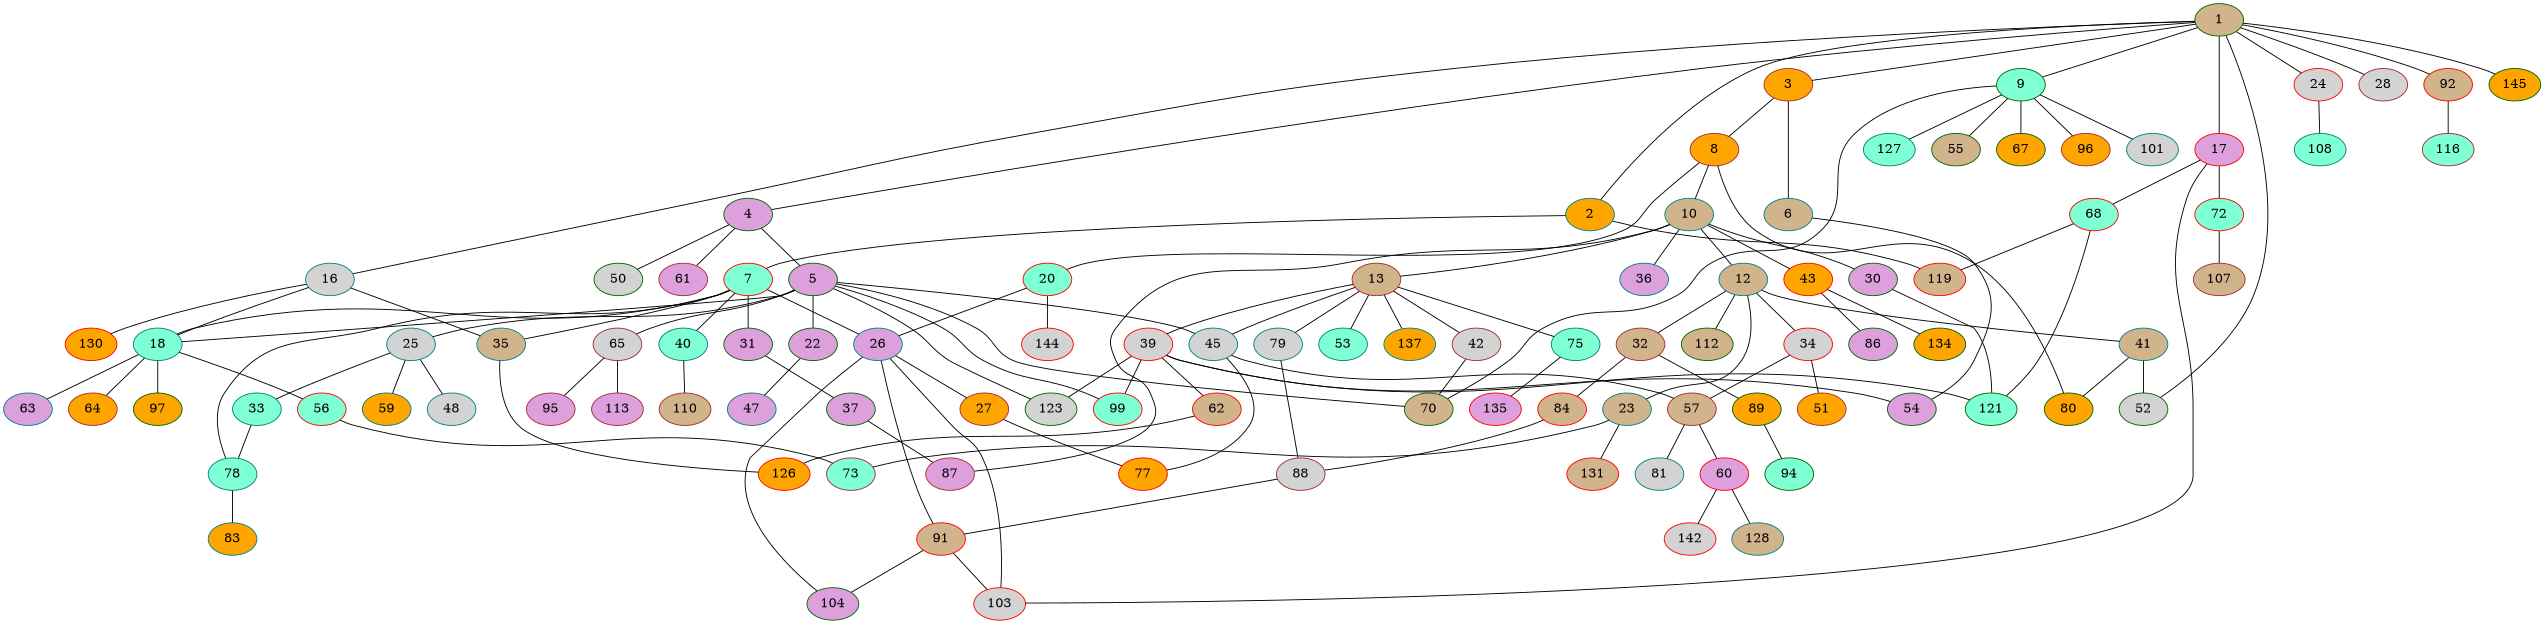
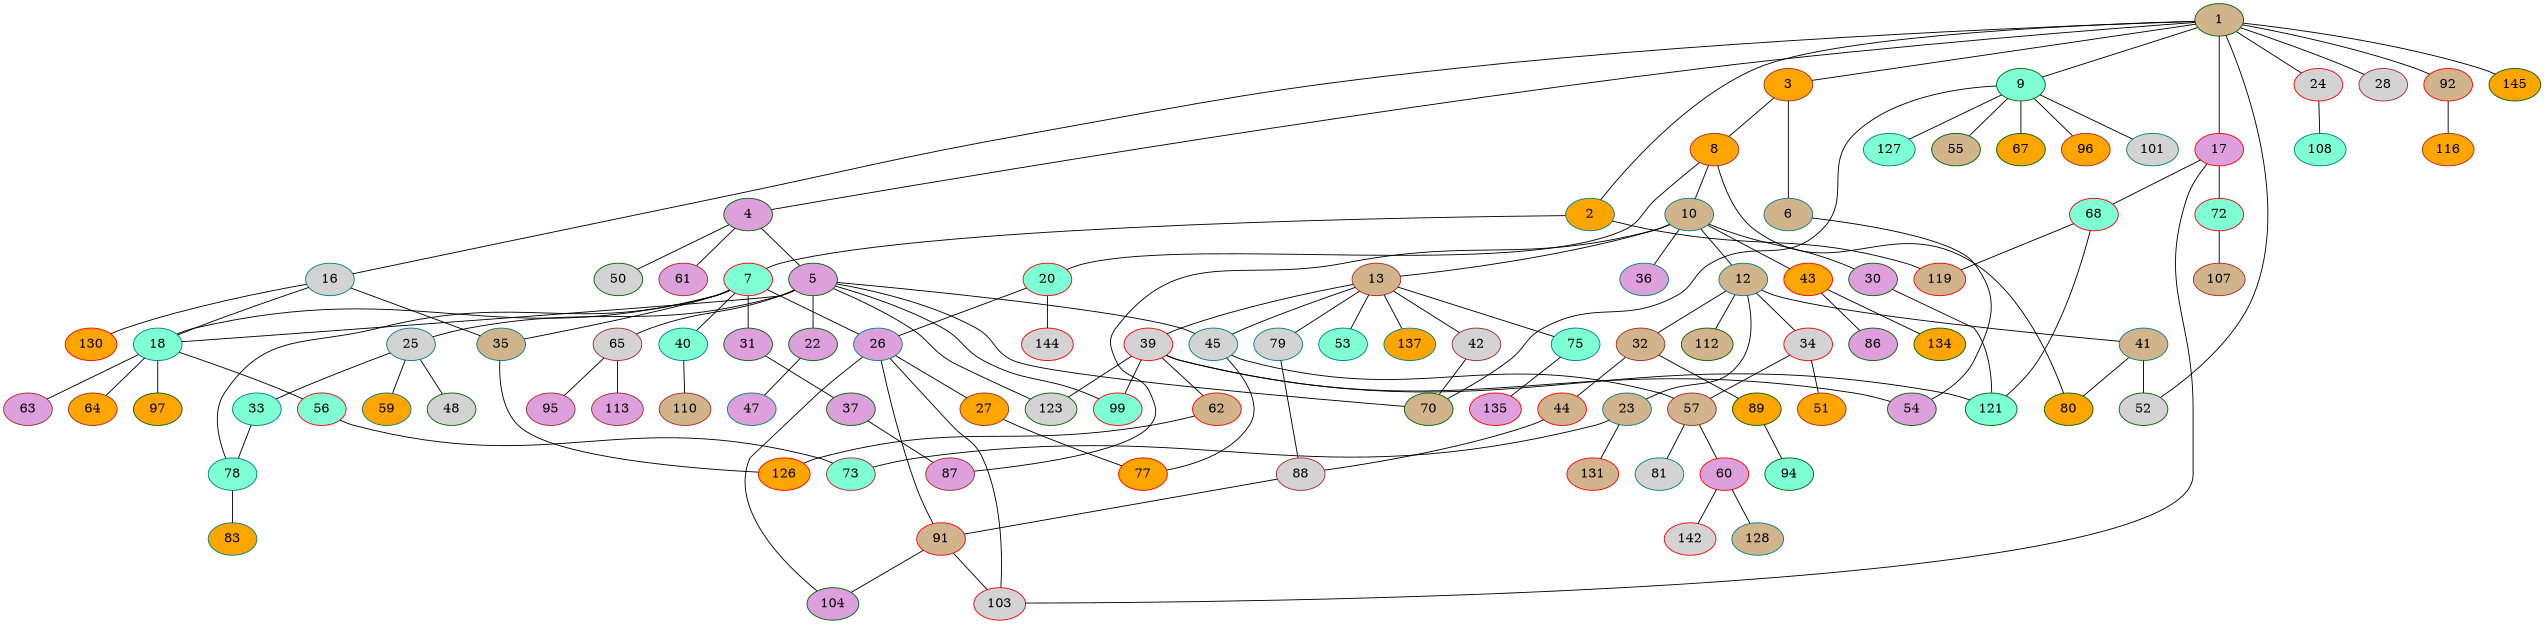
(2448, 150) -> (2448, 150)
(28, 409) -> (28, 409)
(452, 409) -> (452, 409)
(1562, 409) -> (1562, 409)
